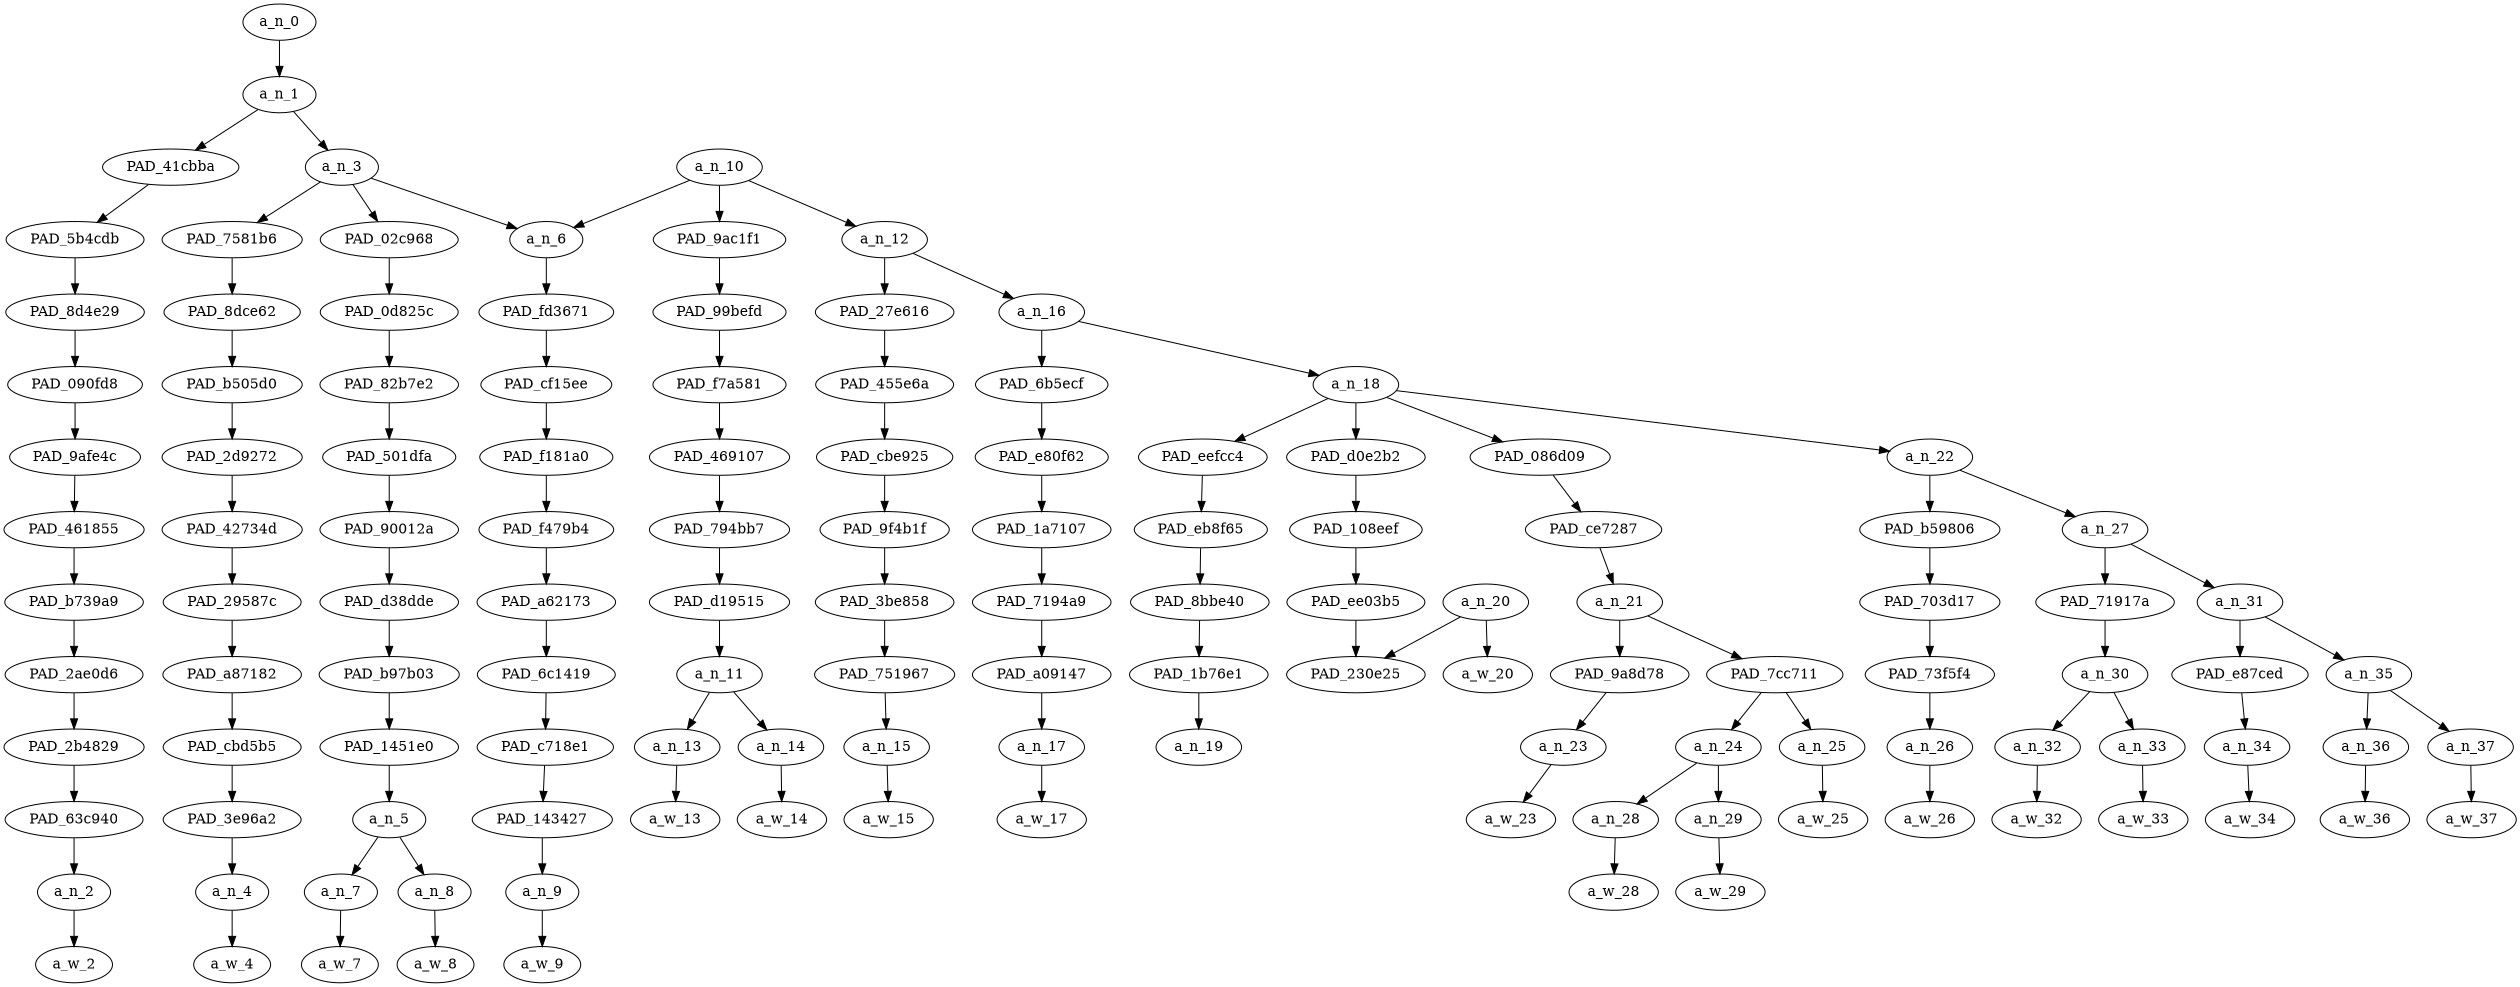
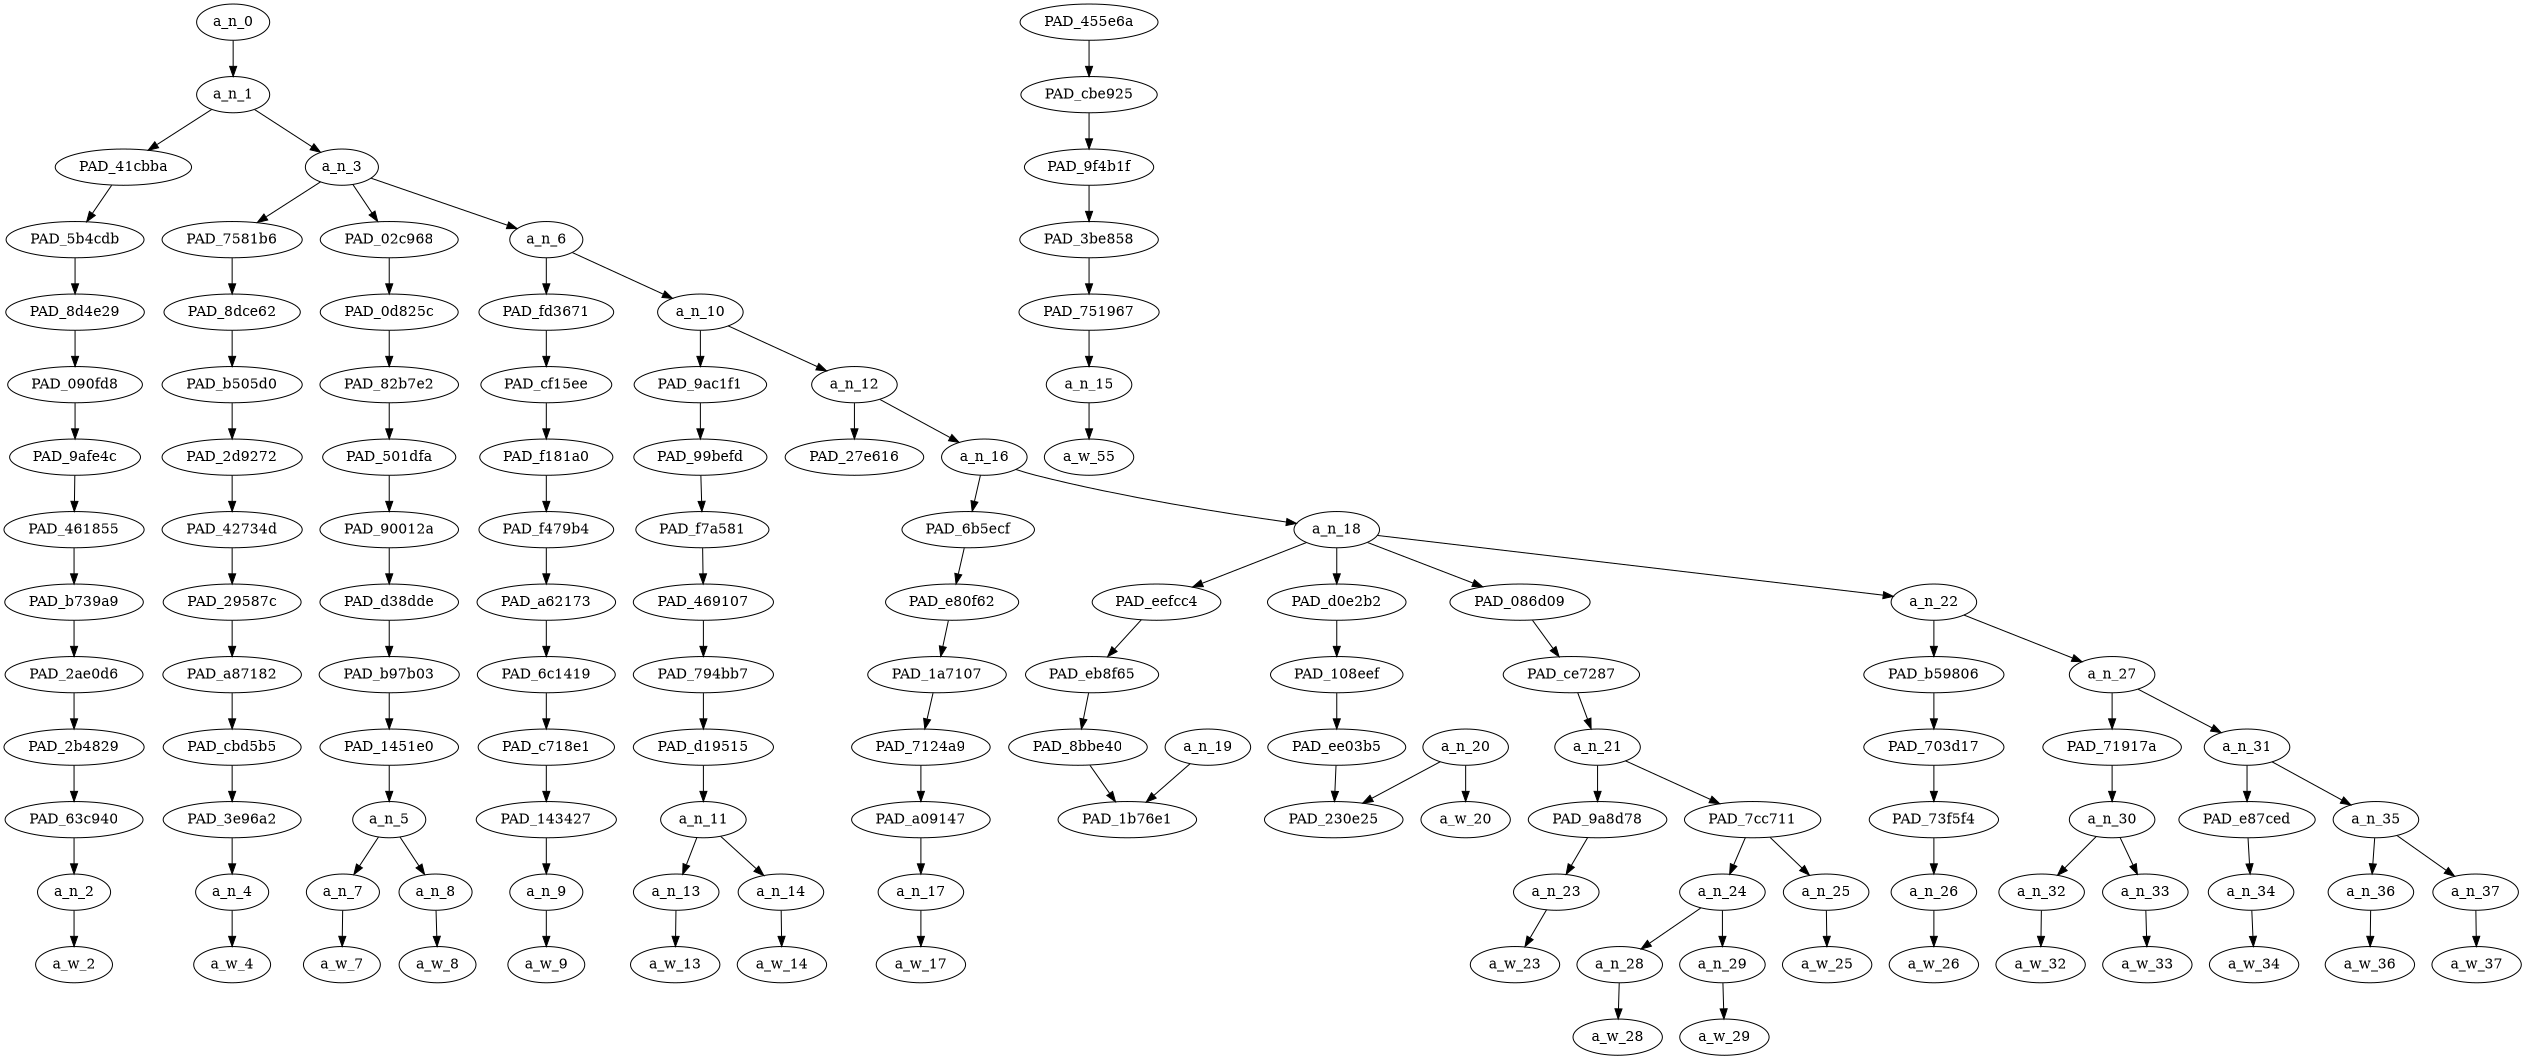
(636, 202) -> (618, 273)
(885, 343) -> none
(1042, 602) -> (921, 747)
(1199, 706) -> (1172, 780)
(889, 820) -> (1089, 457)
